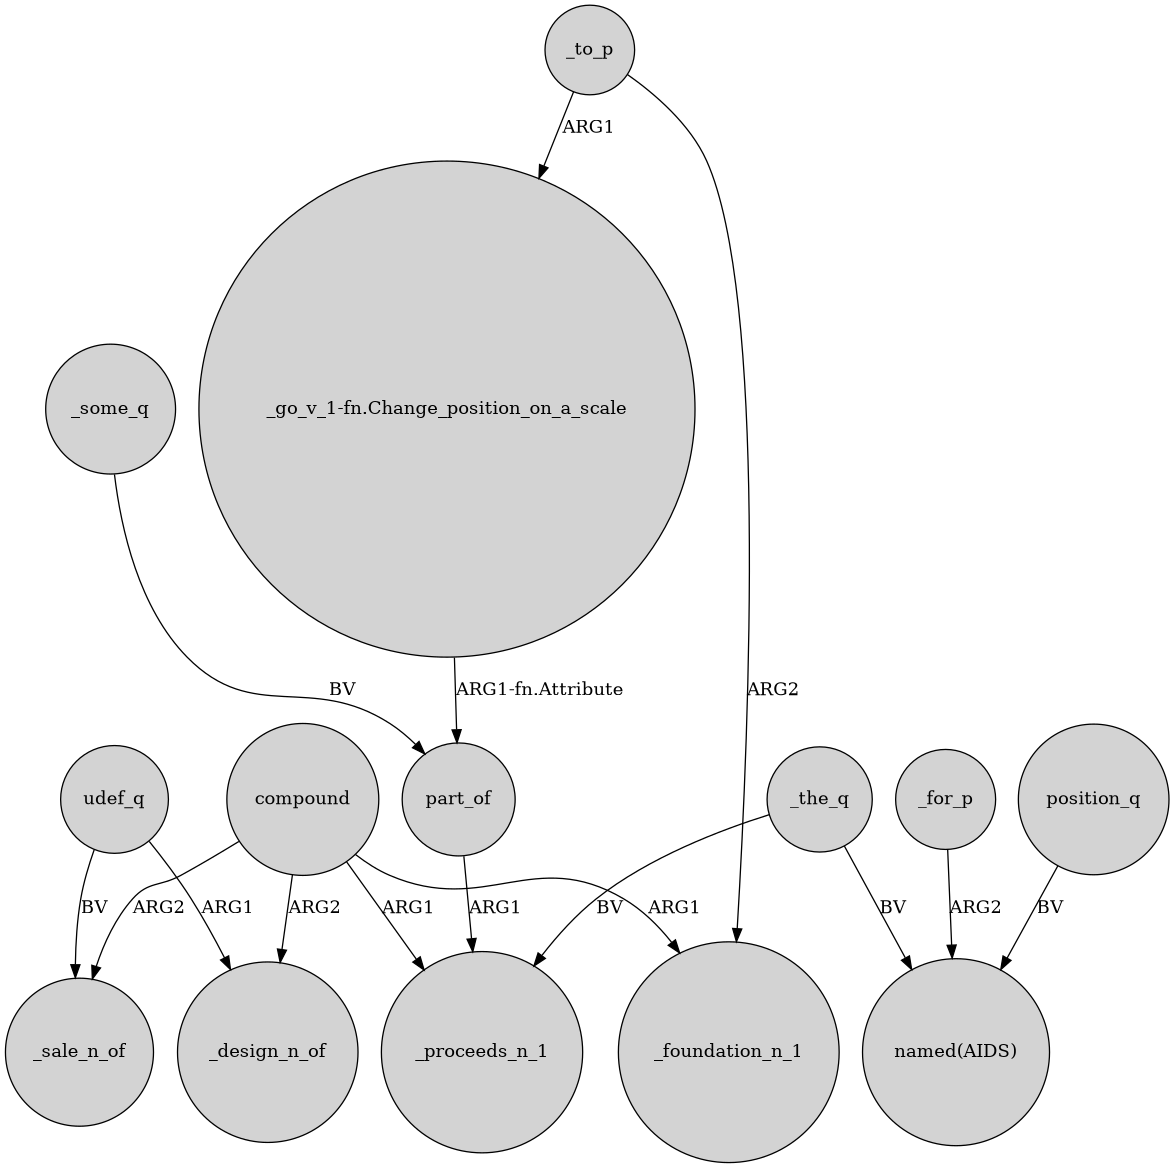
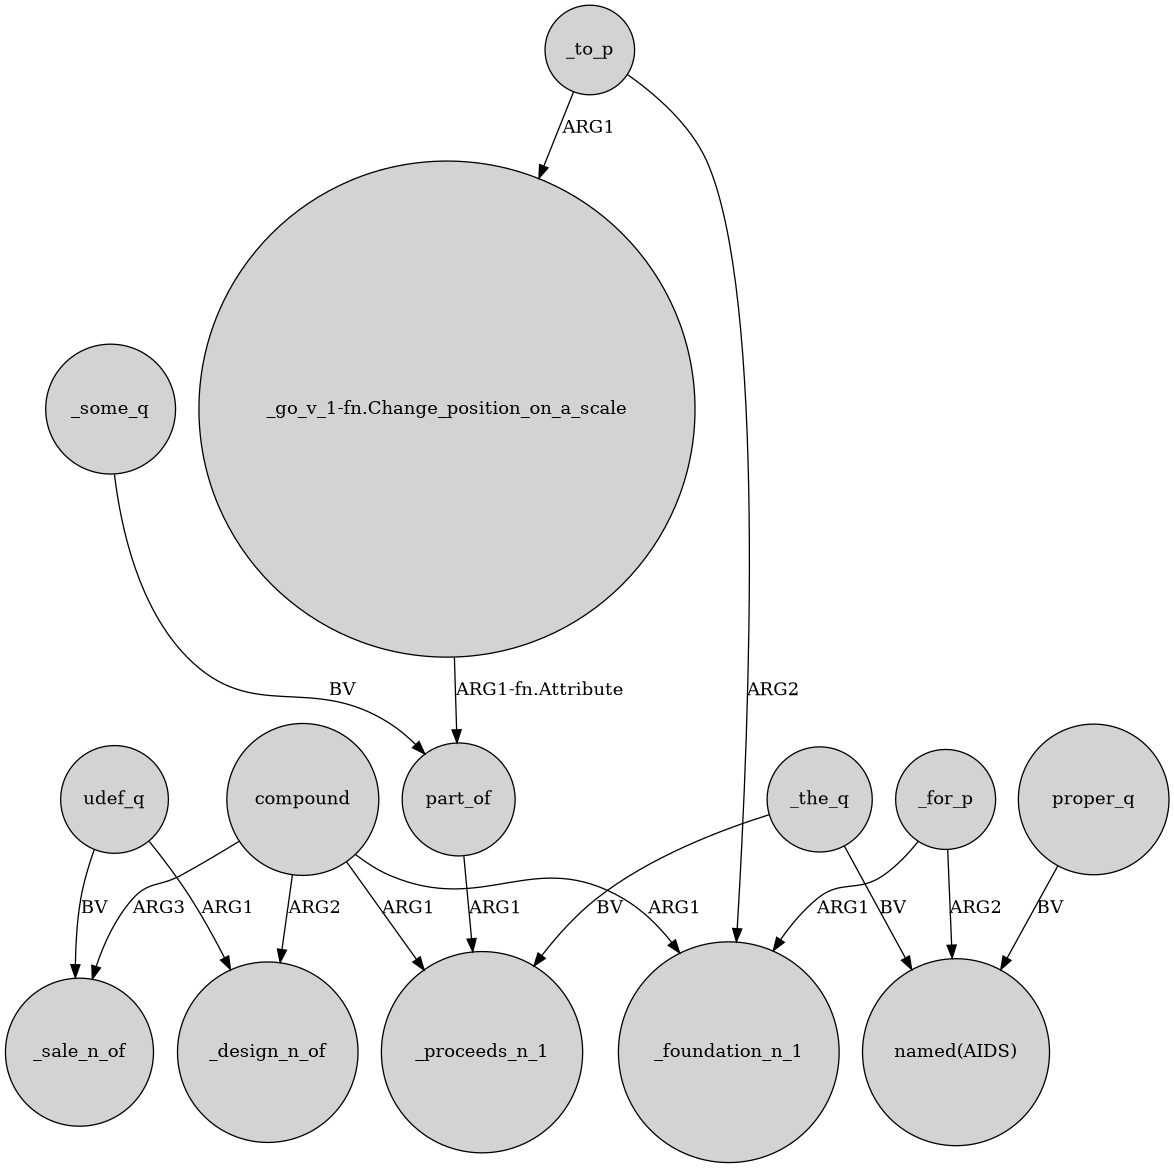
(1094, 799) -> (1094, 799)
none -> (847, 887)
(159, 909) -> (159, 909)
